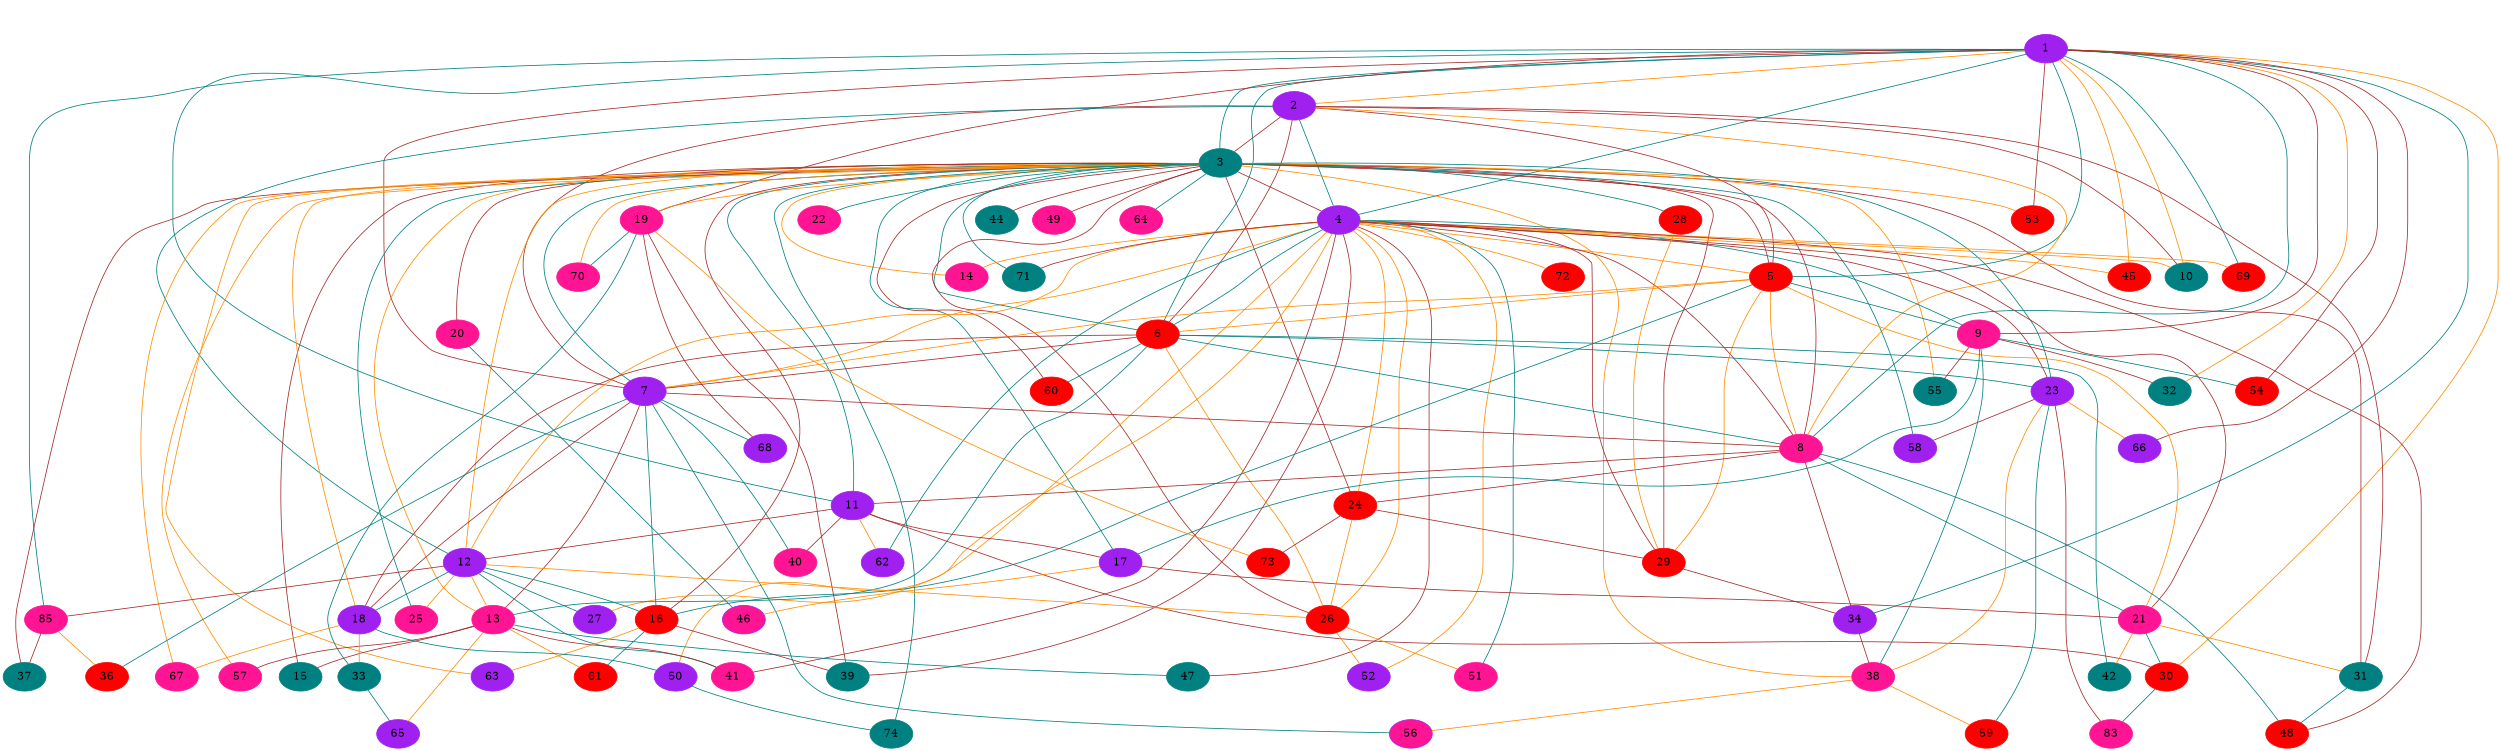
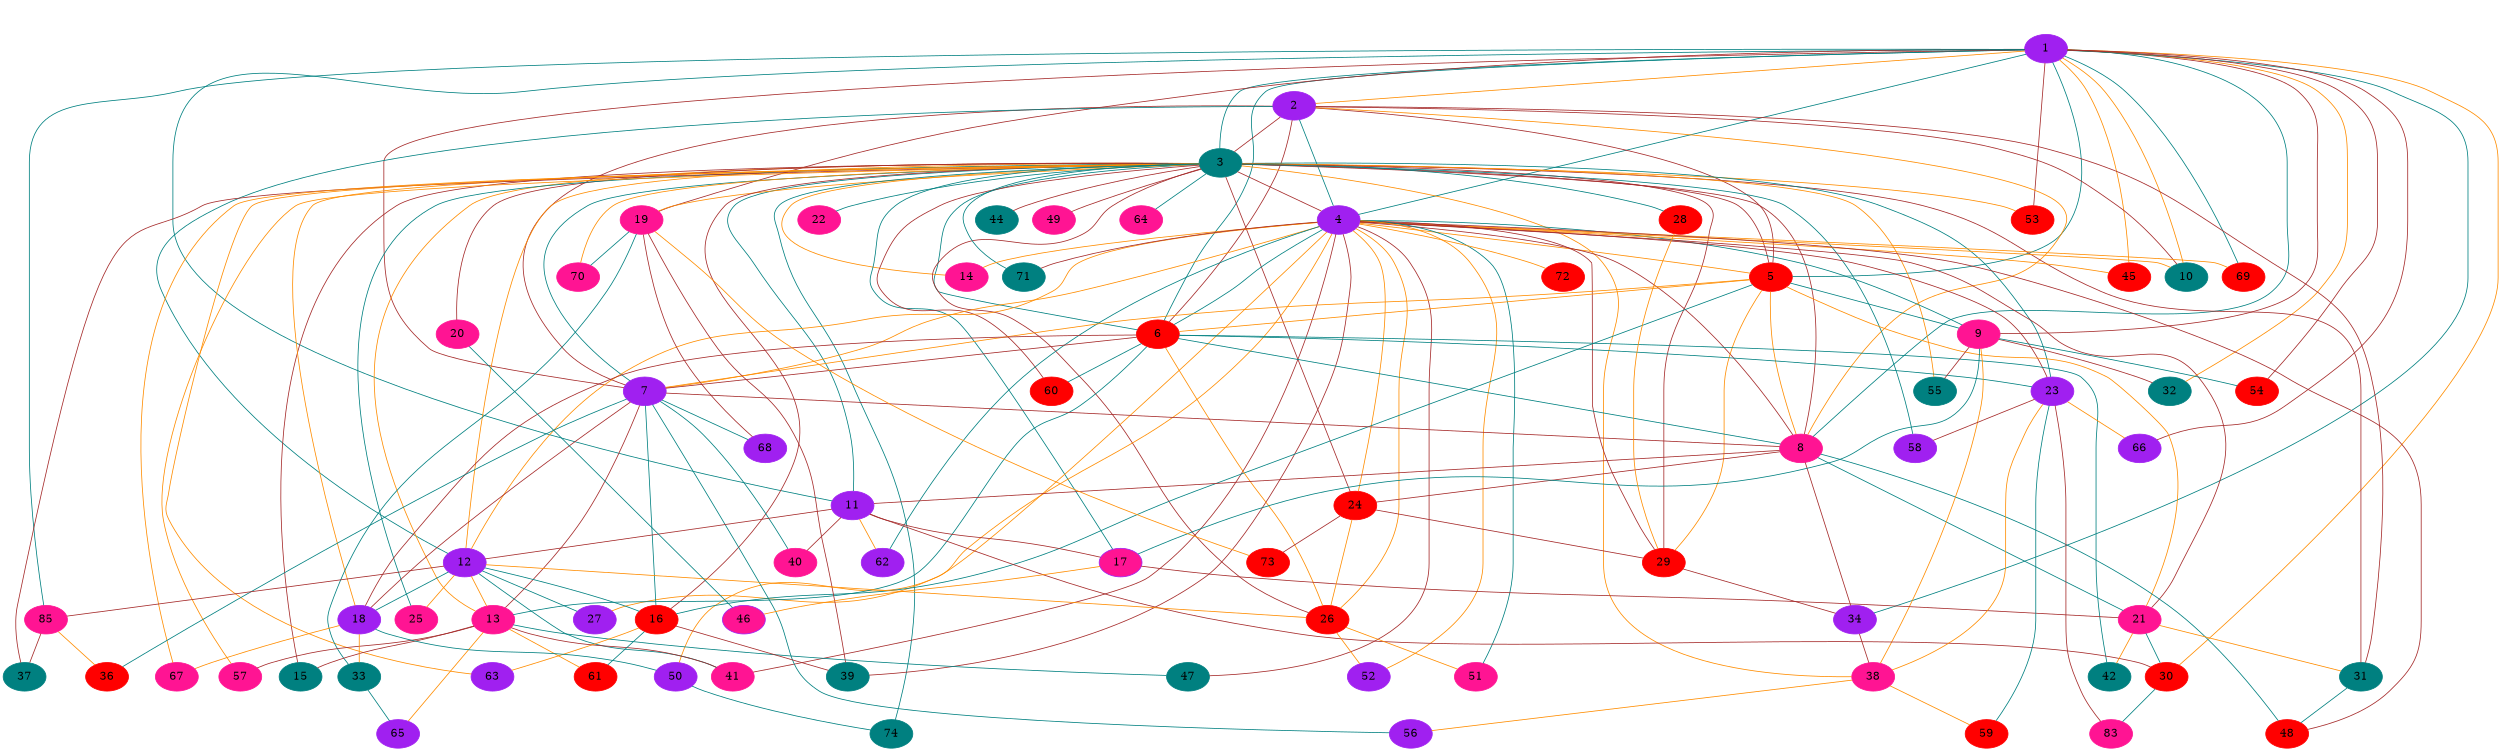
(1950, 511) -> (1950, 511)
(1121, 563) -> (1121, 563)
(1411, 734) -> (1411, 734)
